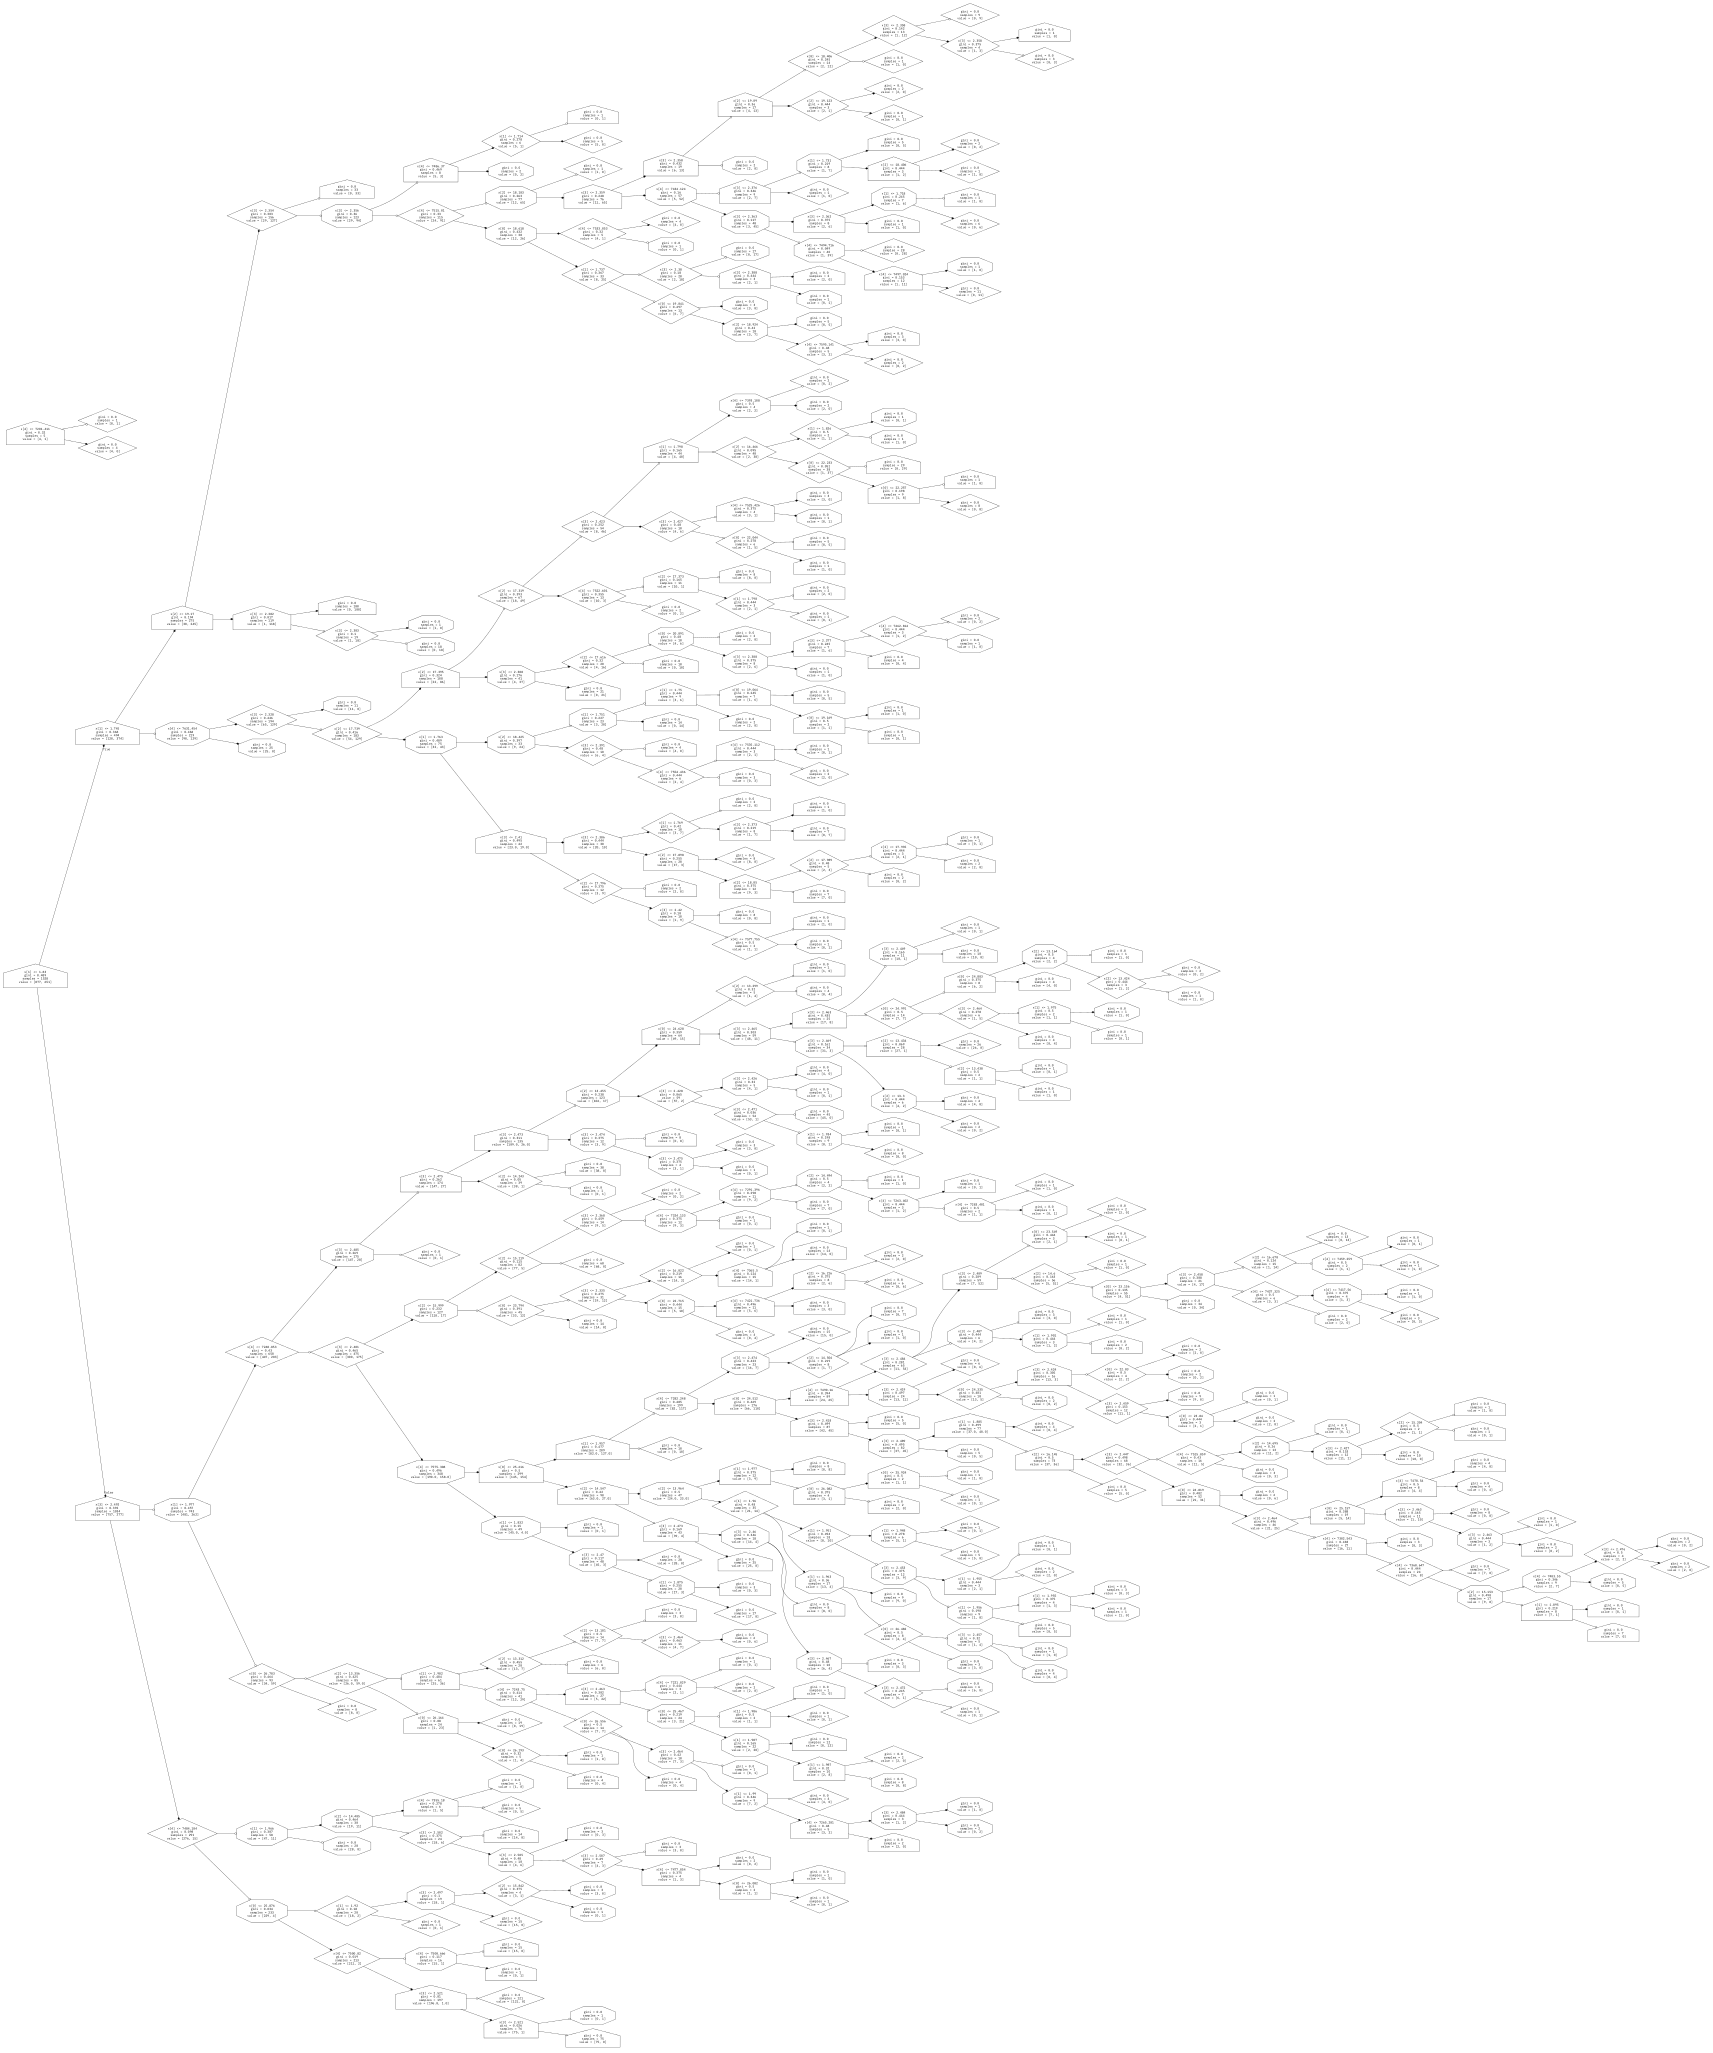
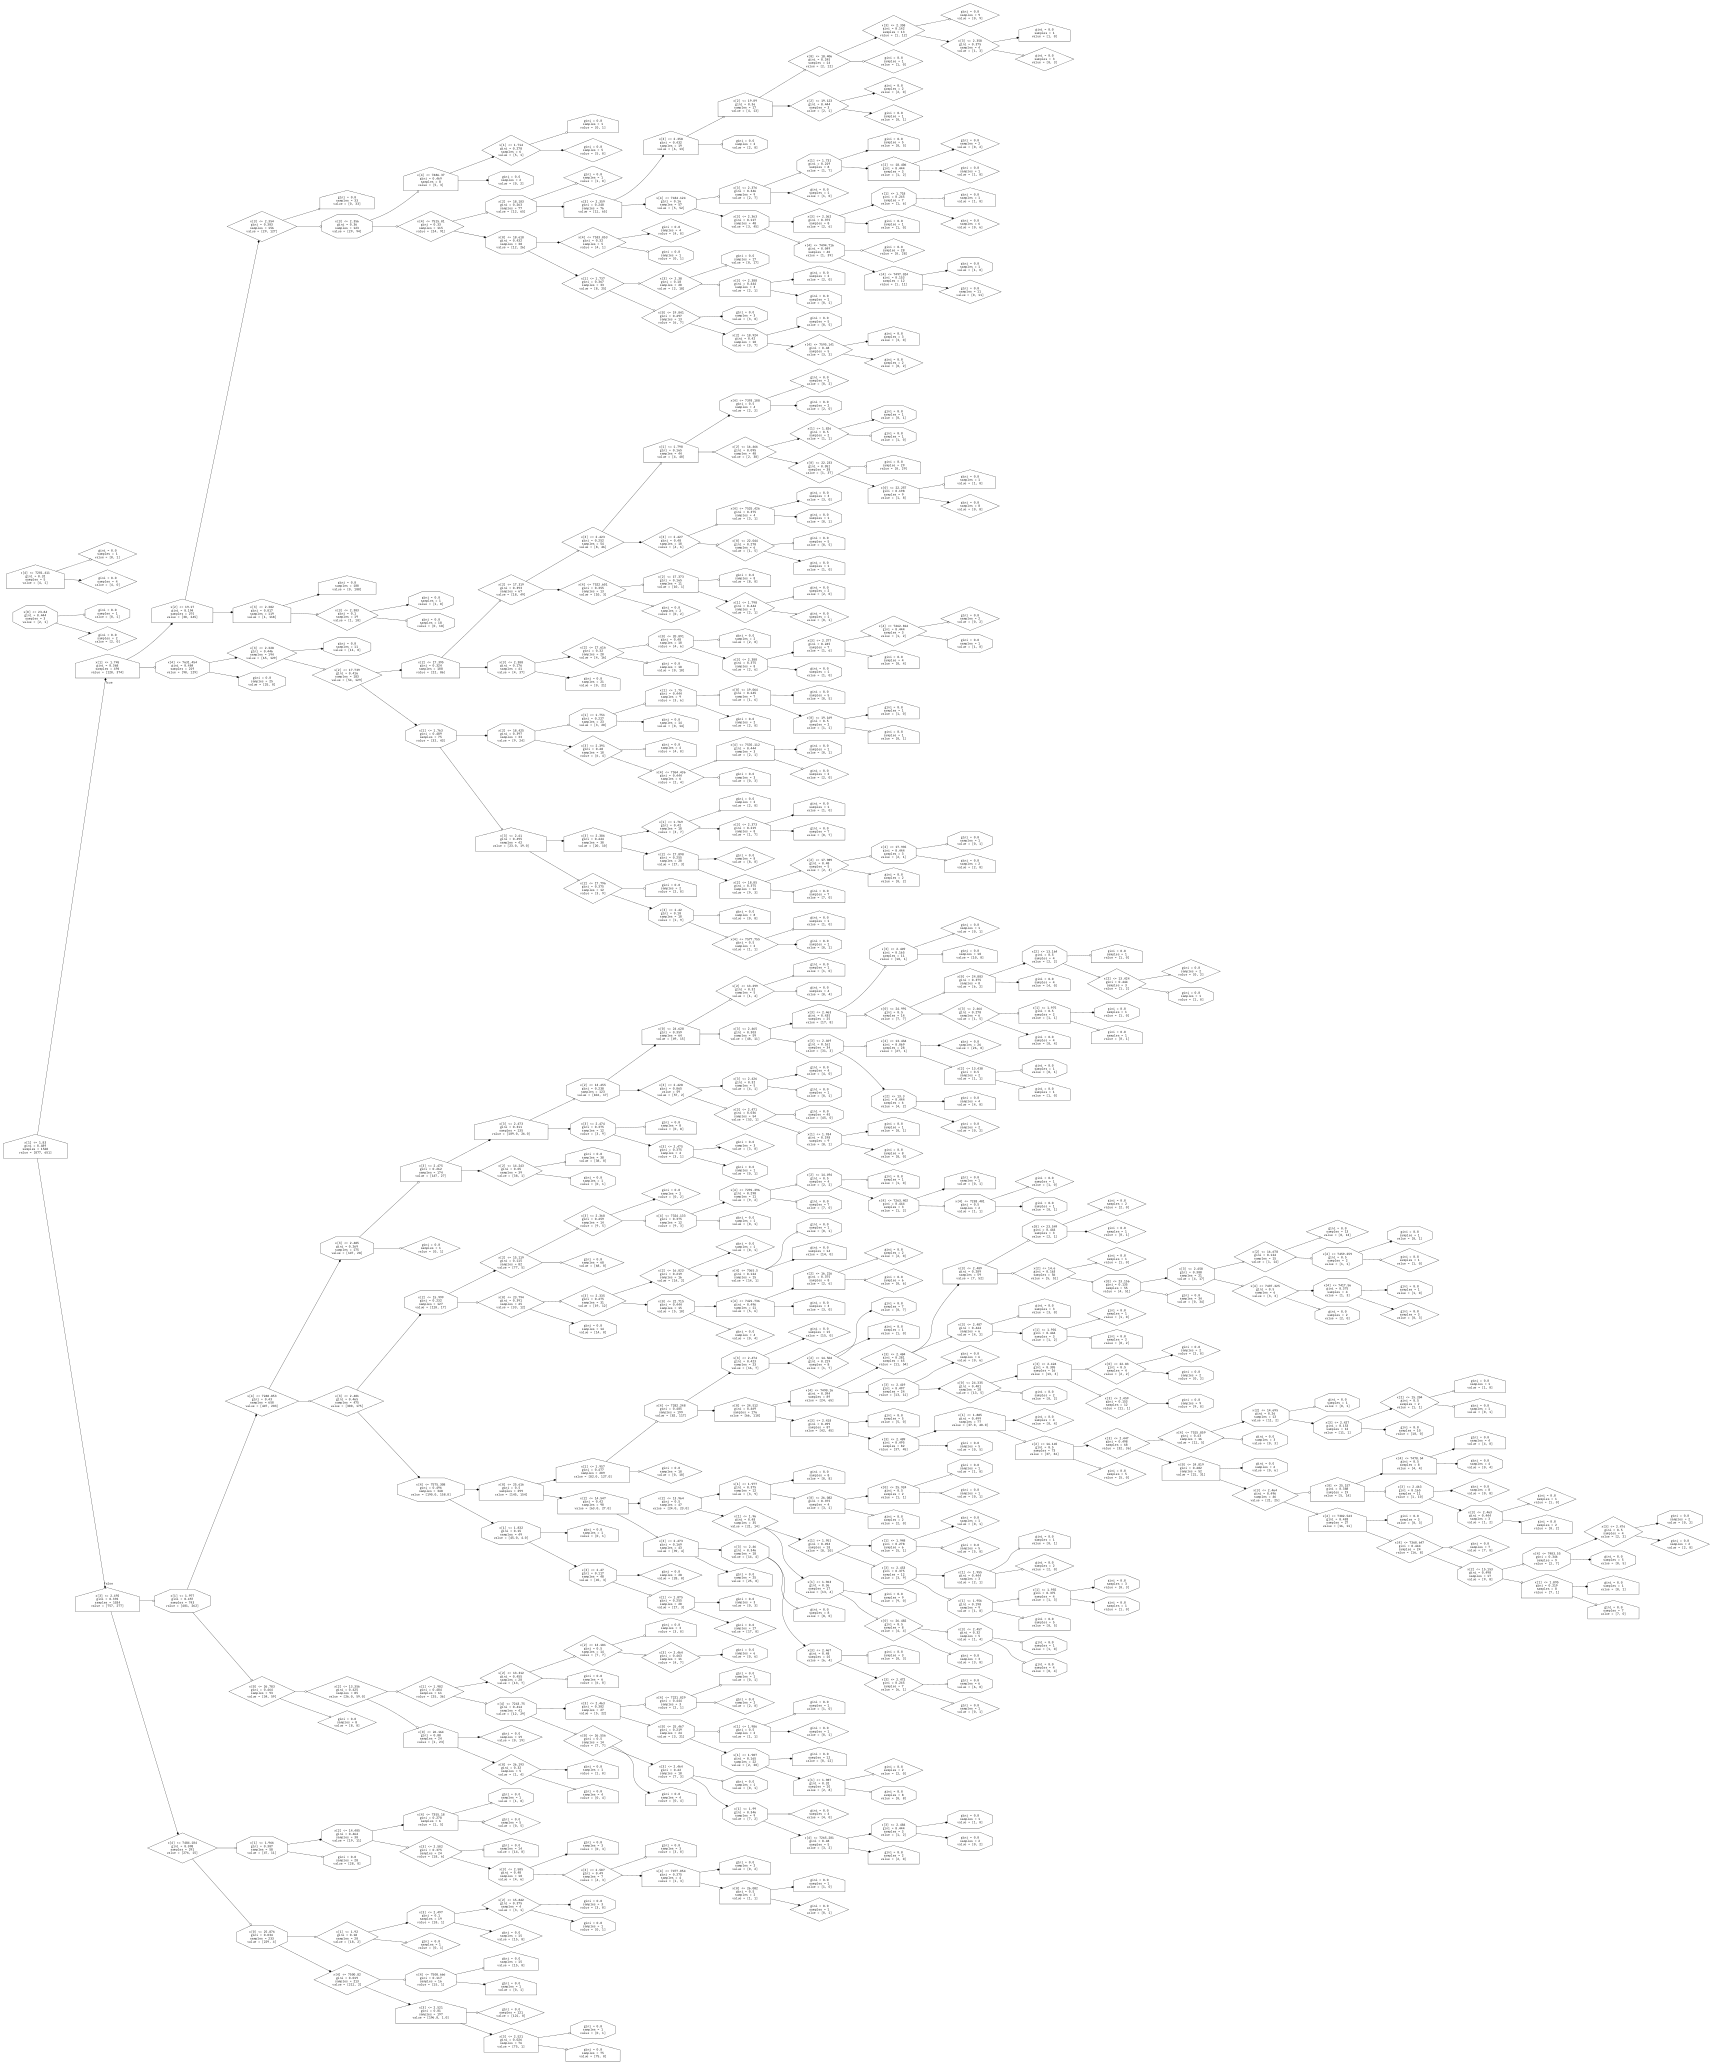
(1153, 1415) -> none
(431, 1679) -> (431, 1692)
